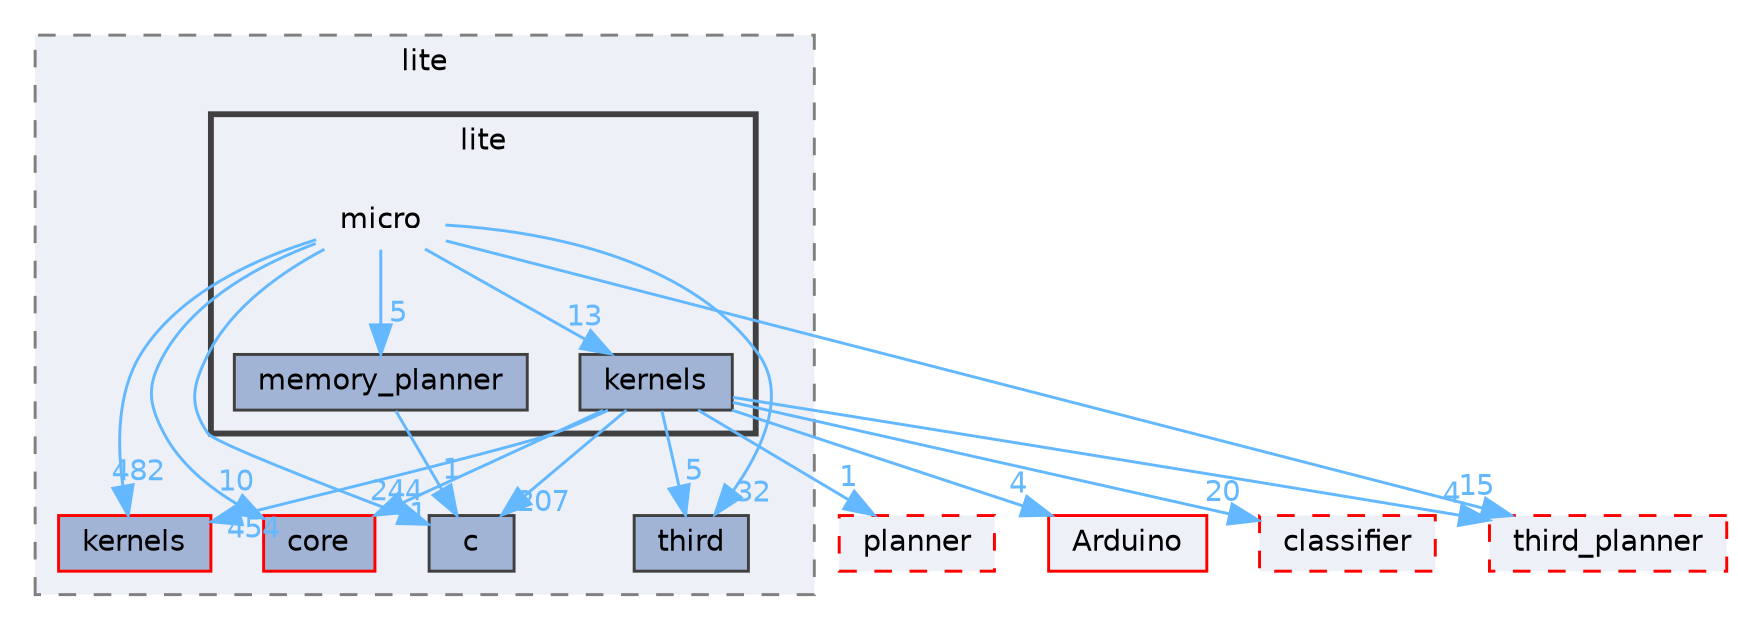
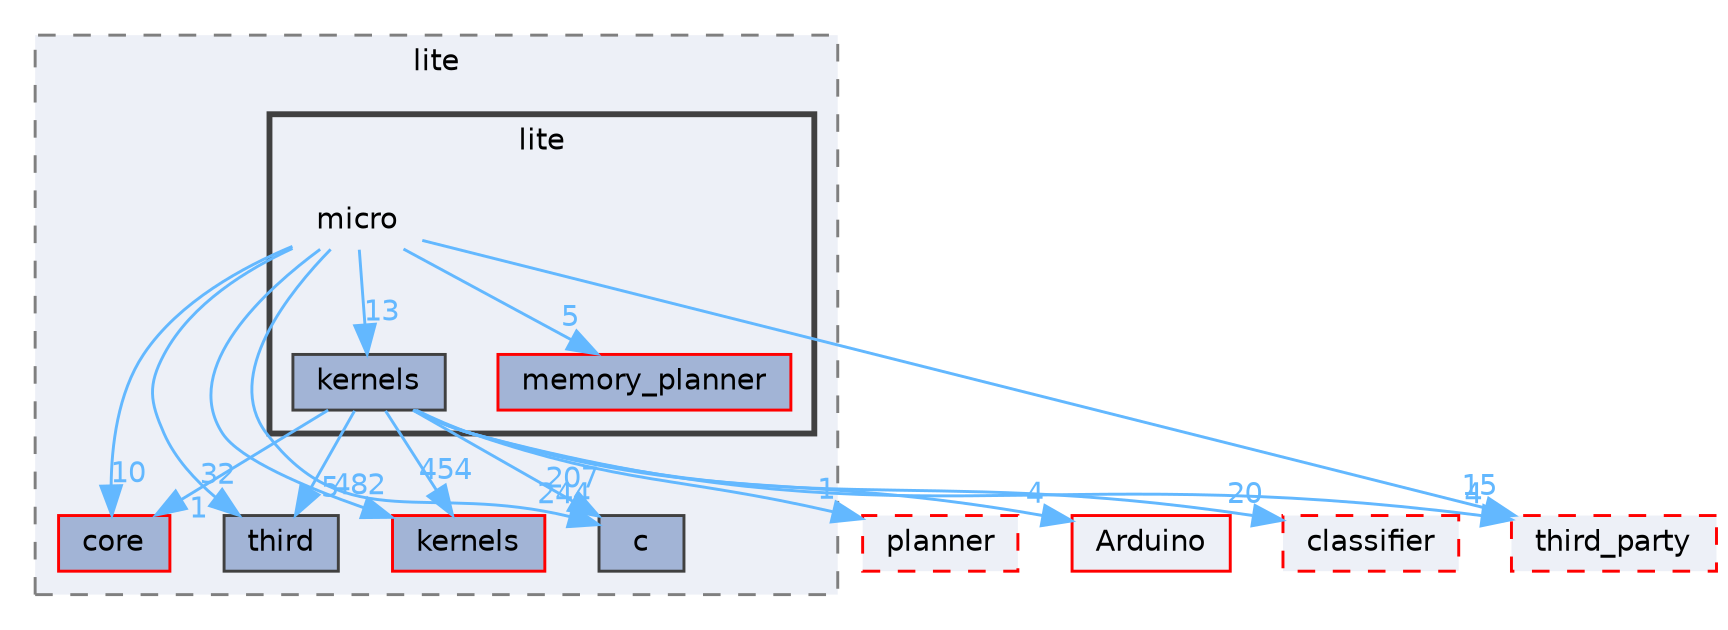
(381, 382) -> (644, 382)
(419, 450) -> none
(1608, 543) -> (1614, 543)
